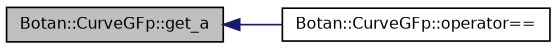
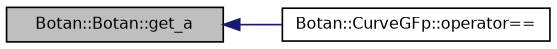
(115, 25) -> (115, 25)
